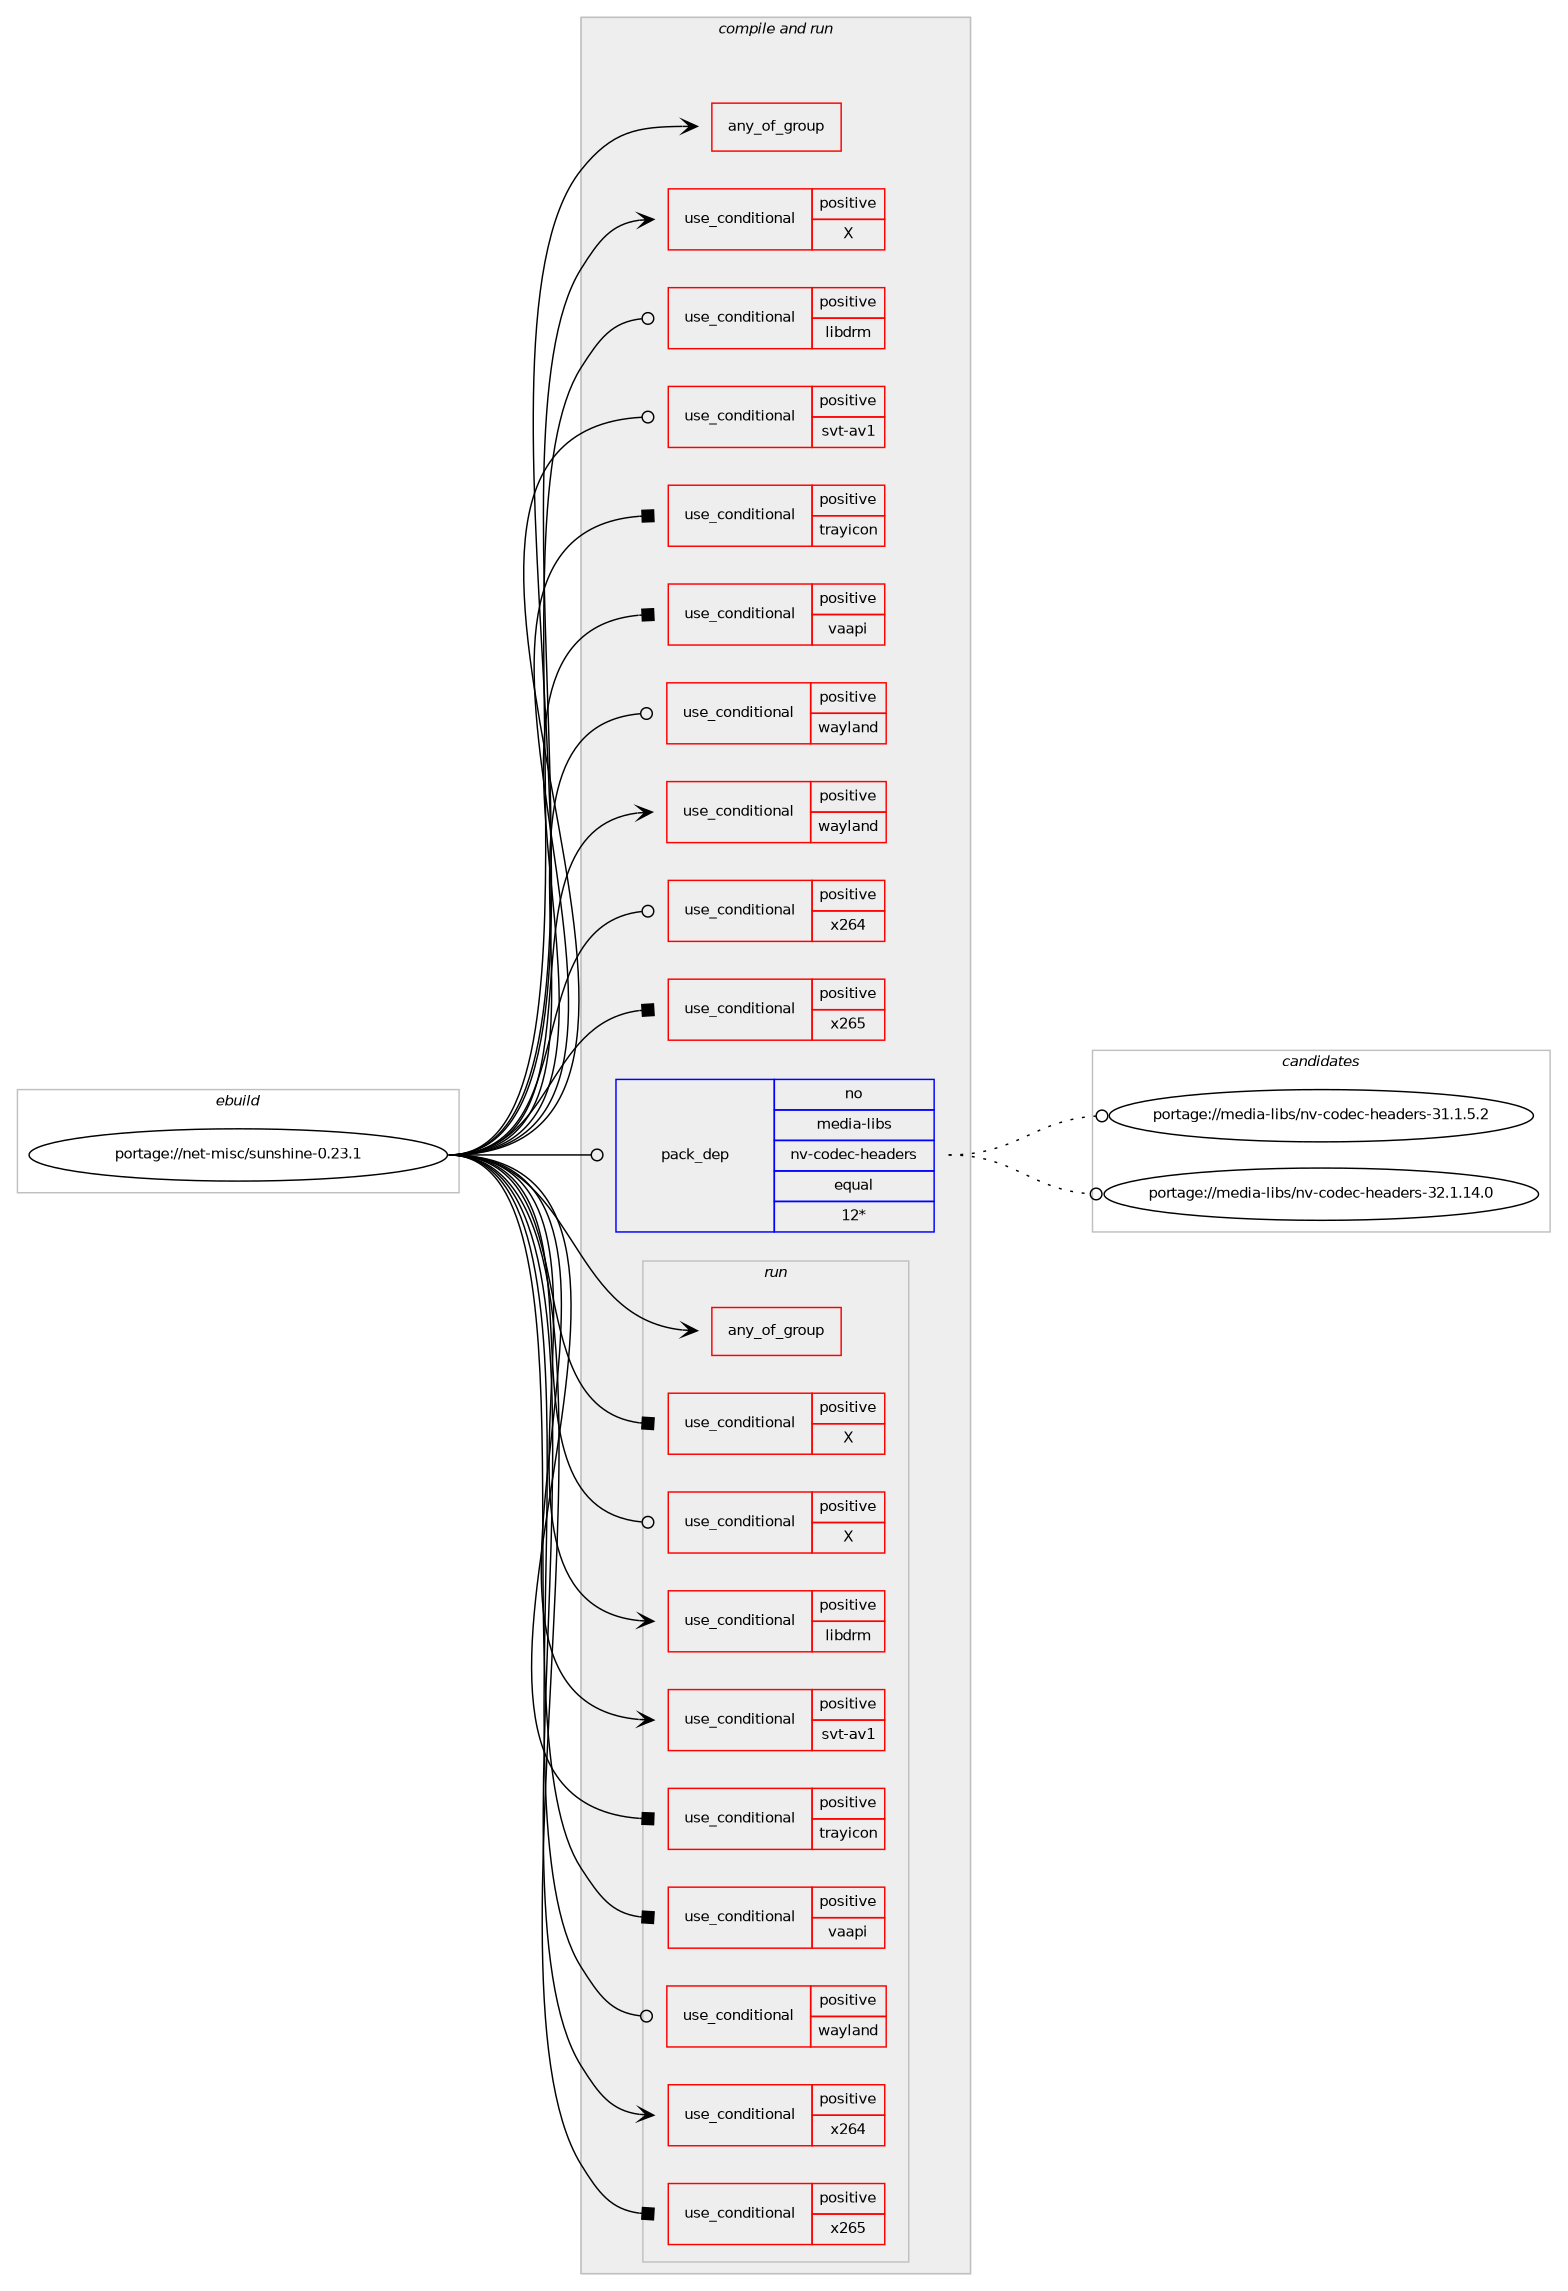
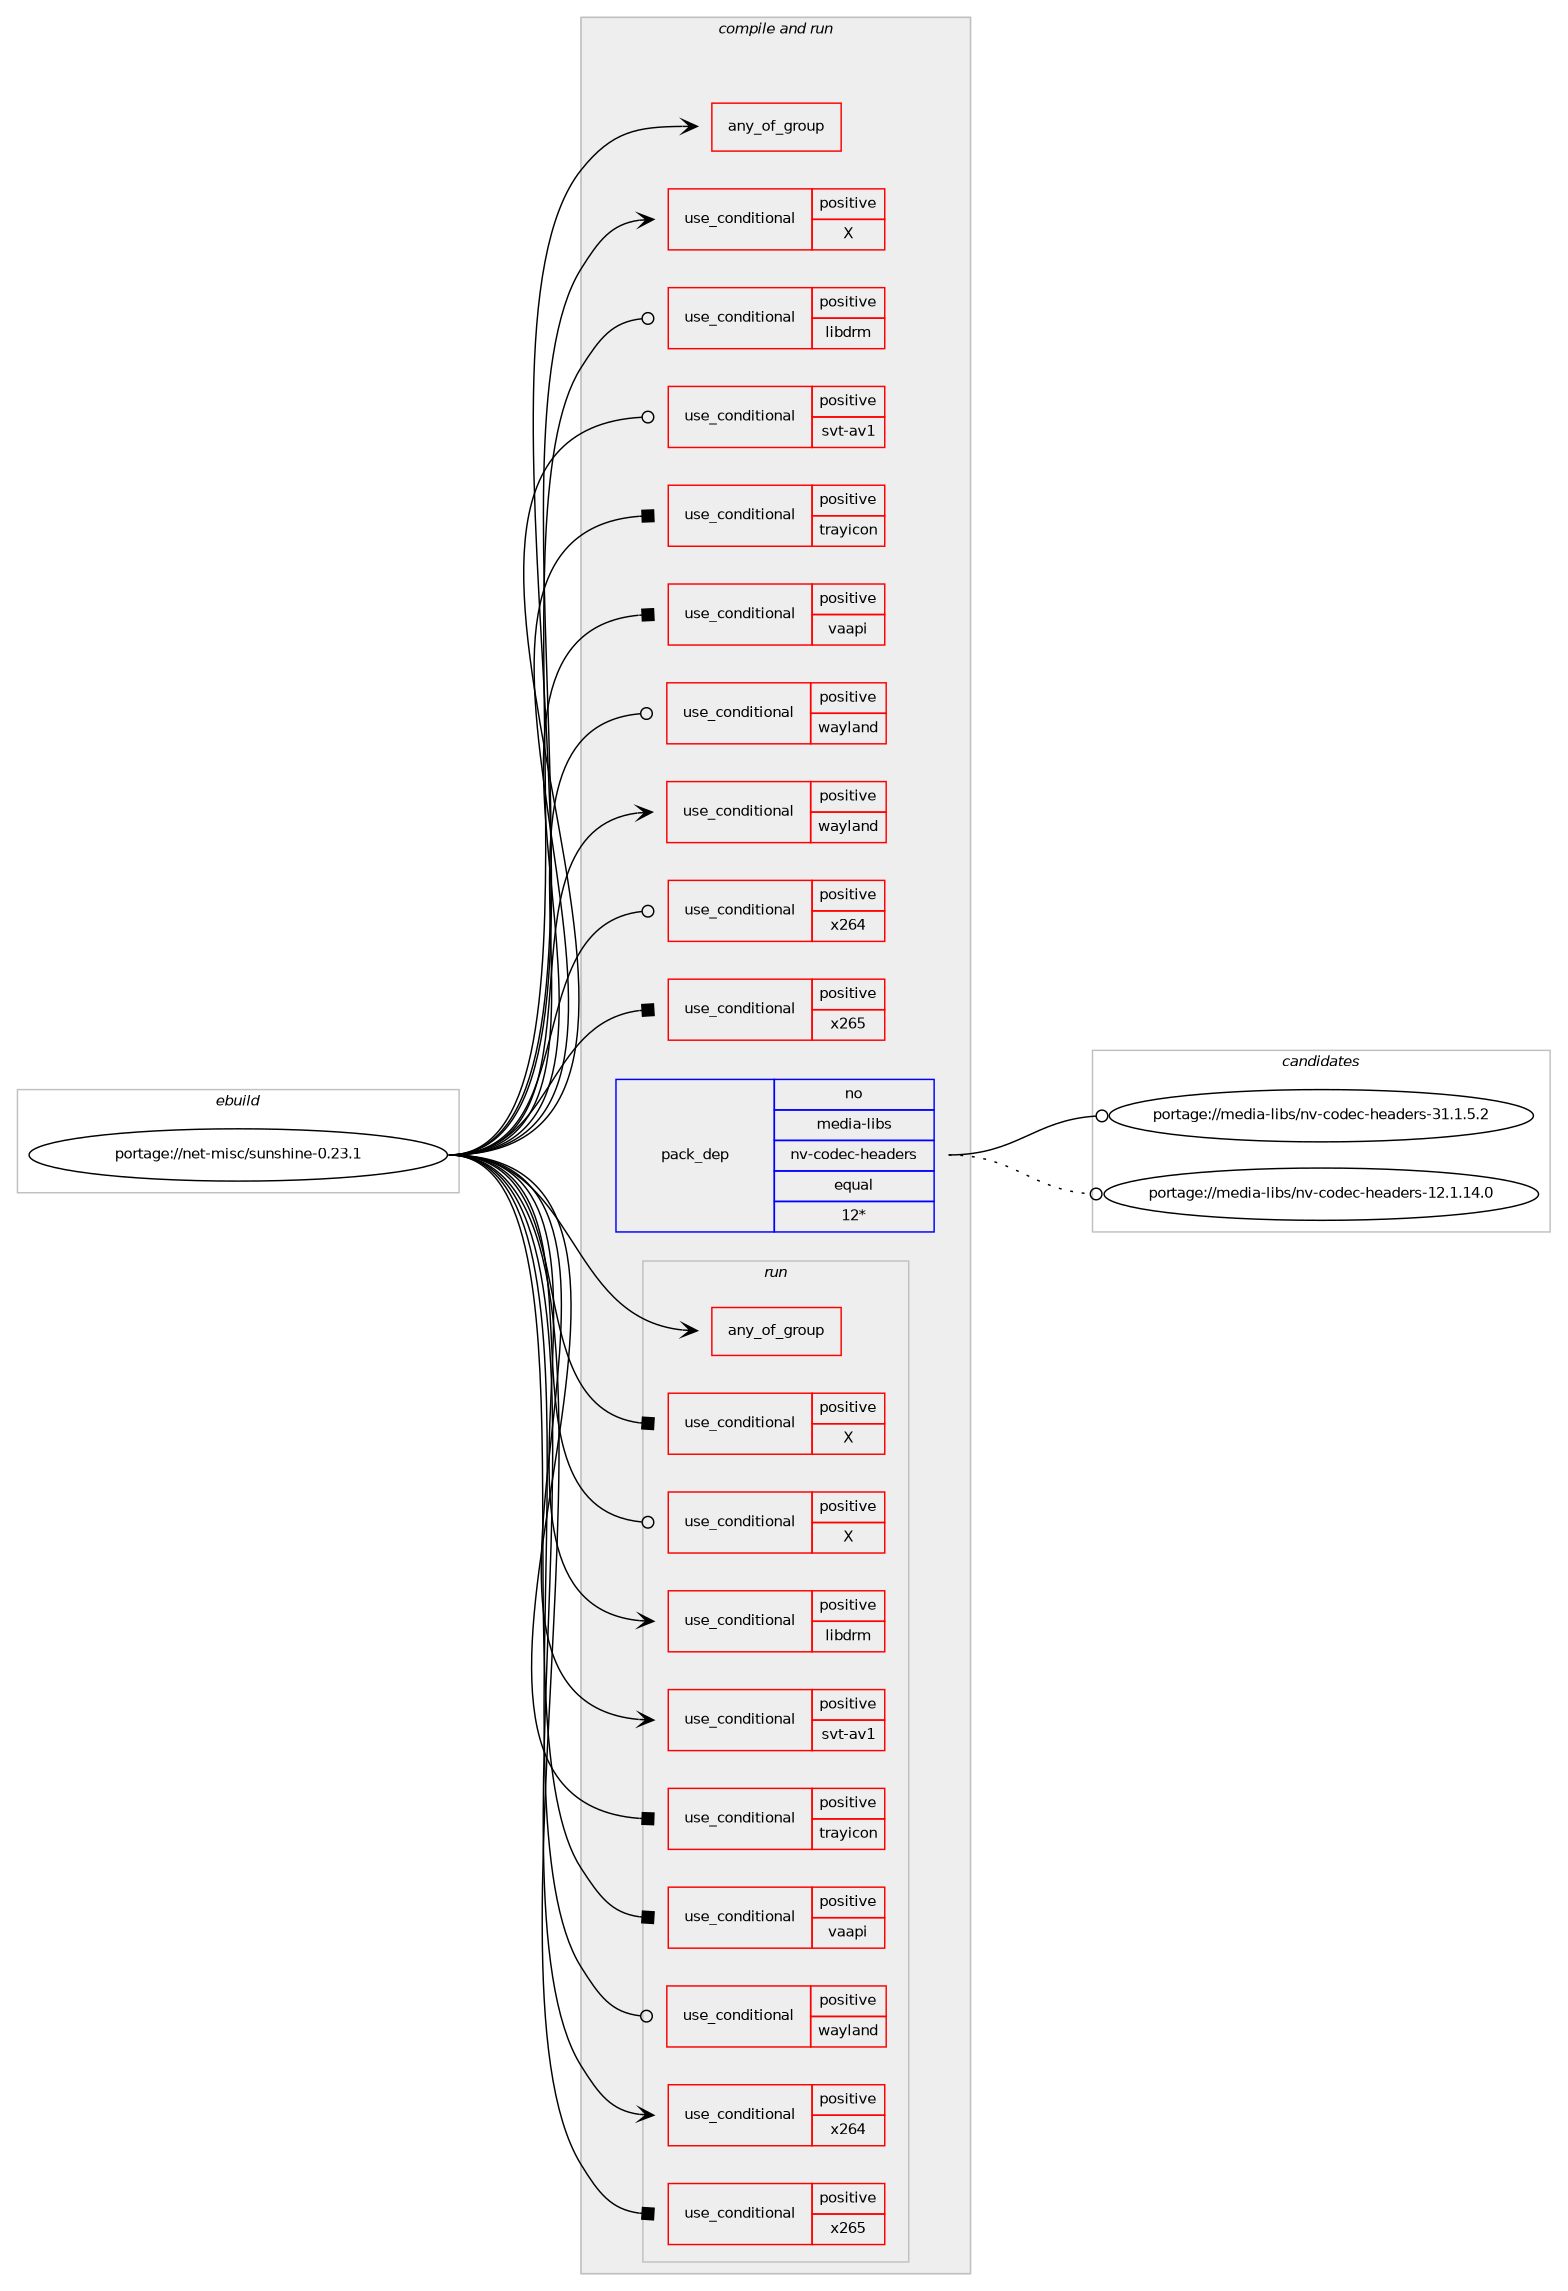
(1023, 1138) -> (1023, 1138)
(520, 1155) -> none
(1321, 1194) -> (1321, 1194)
